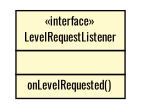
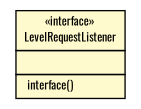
(68, 86) -> (49, 86)
